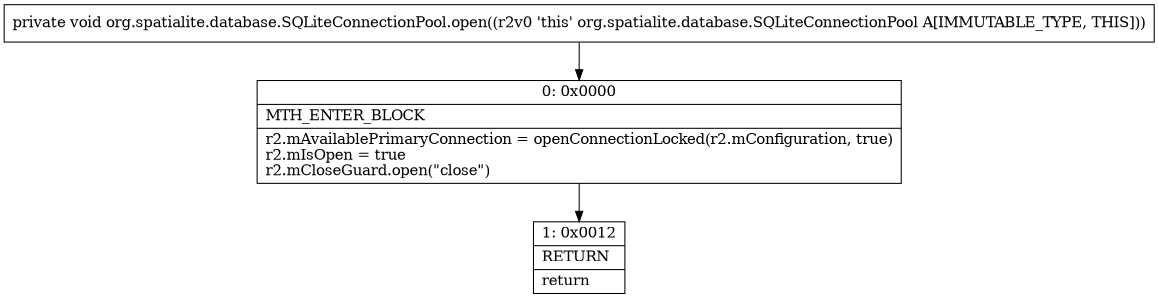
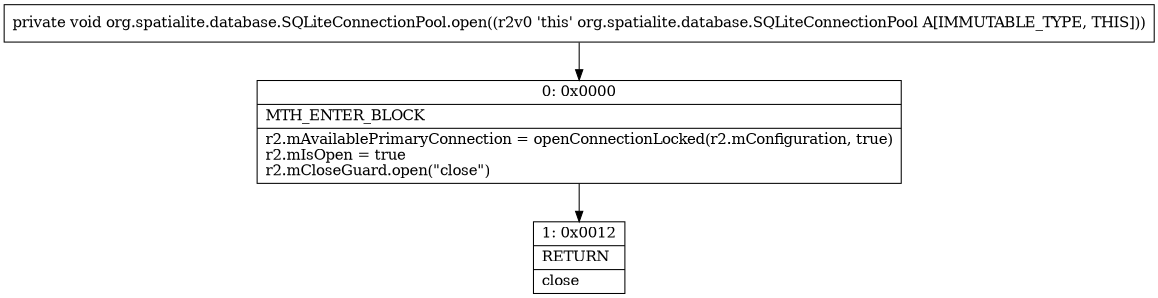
(566, 281) -> (561, 281)
